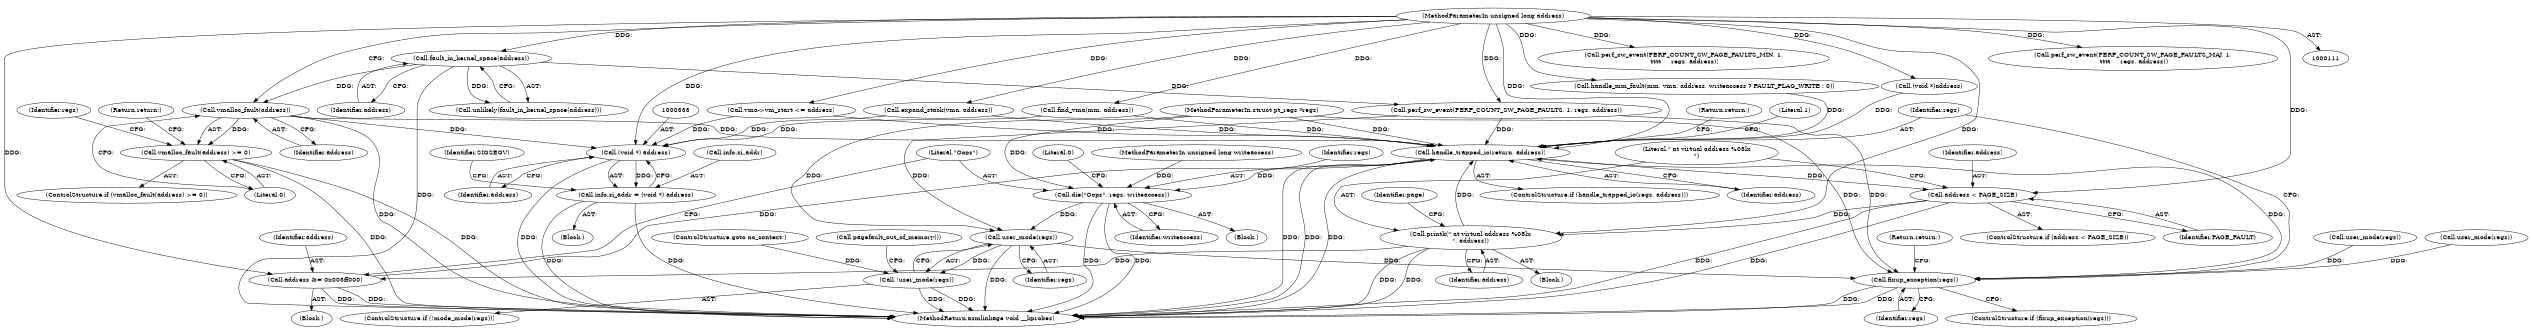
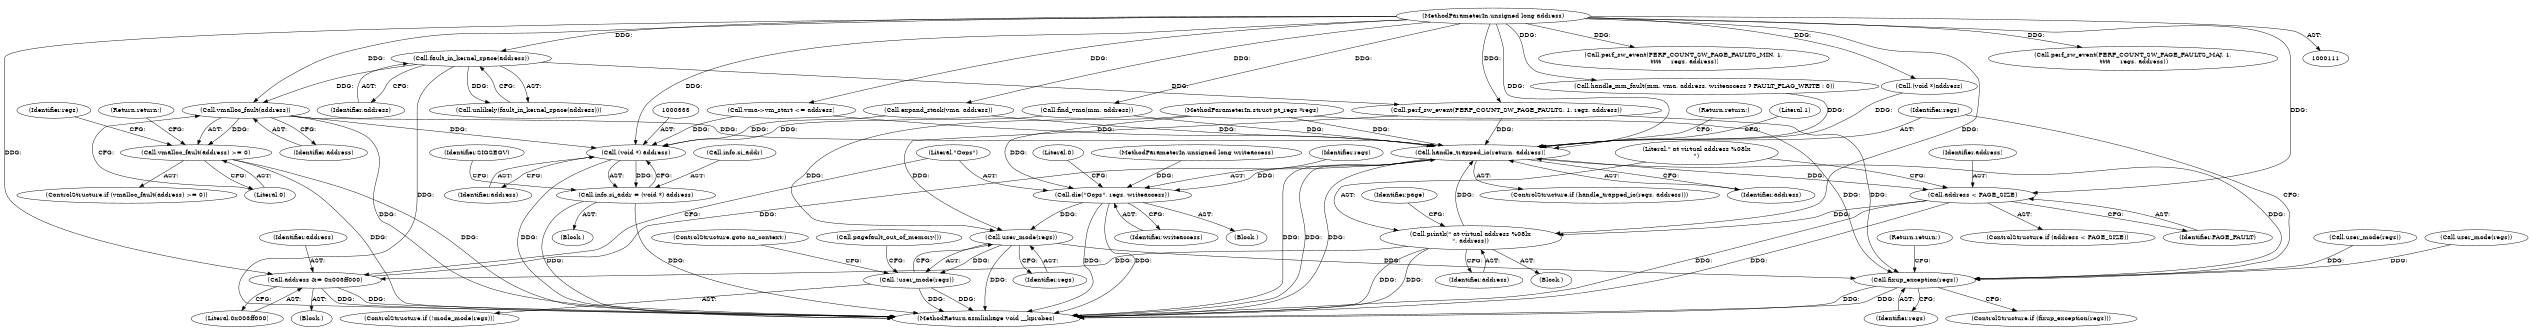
(377, 59) -> (377, 59)
(855, 261) -> (855, 261)
none -> (237, 319)
